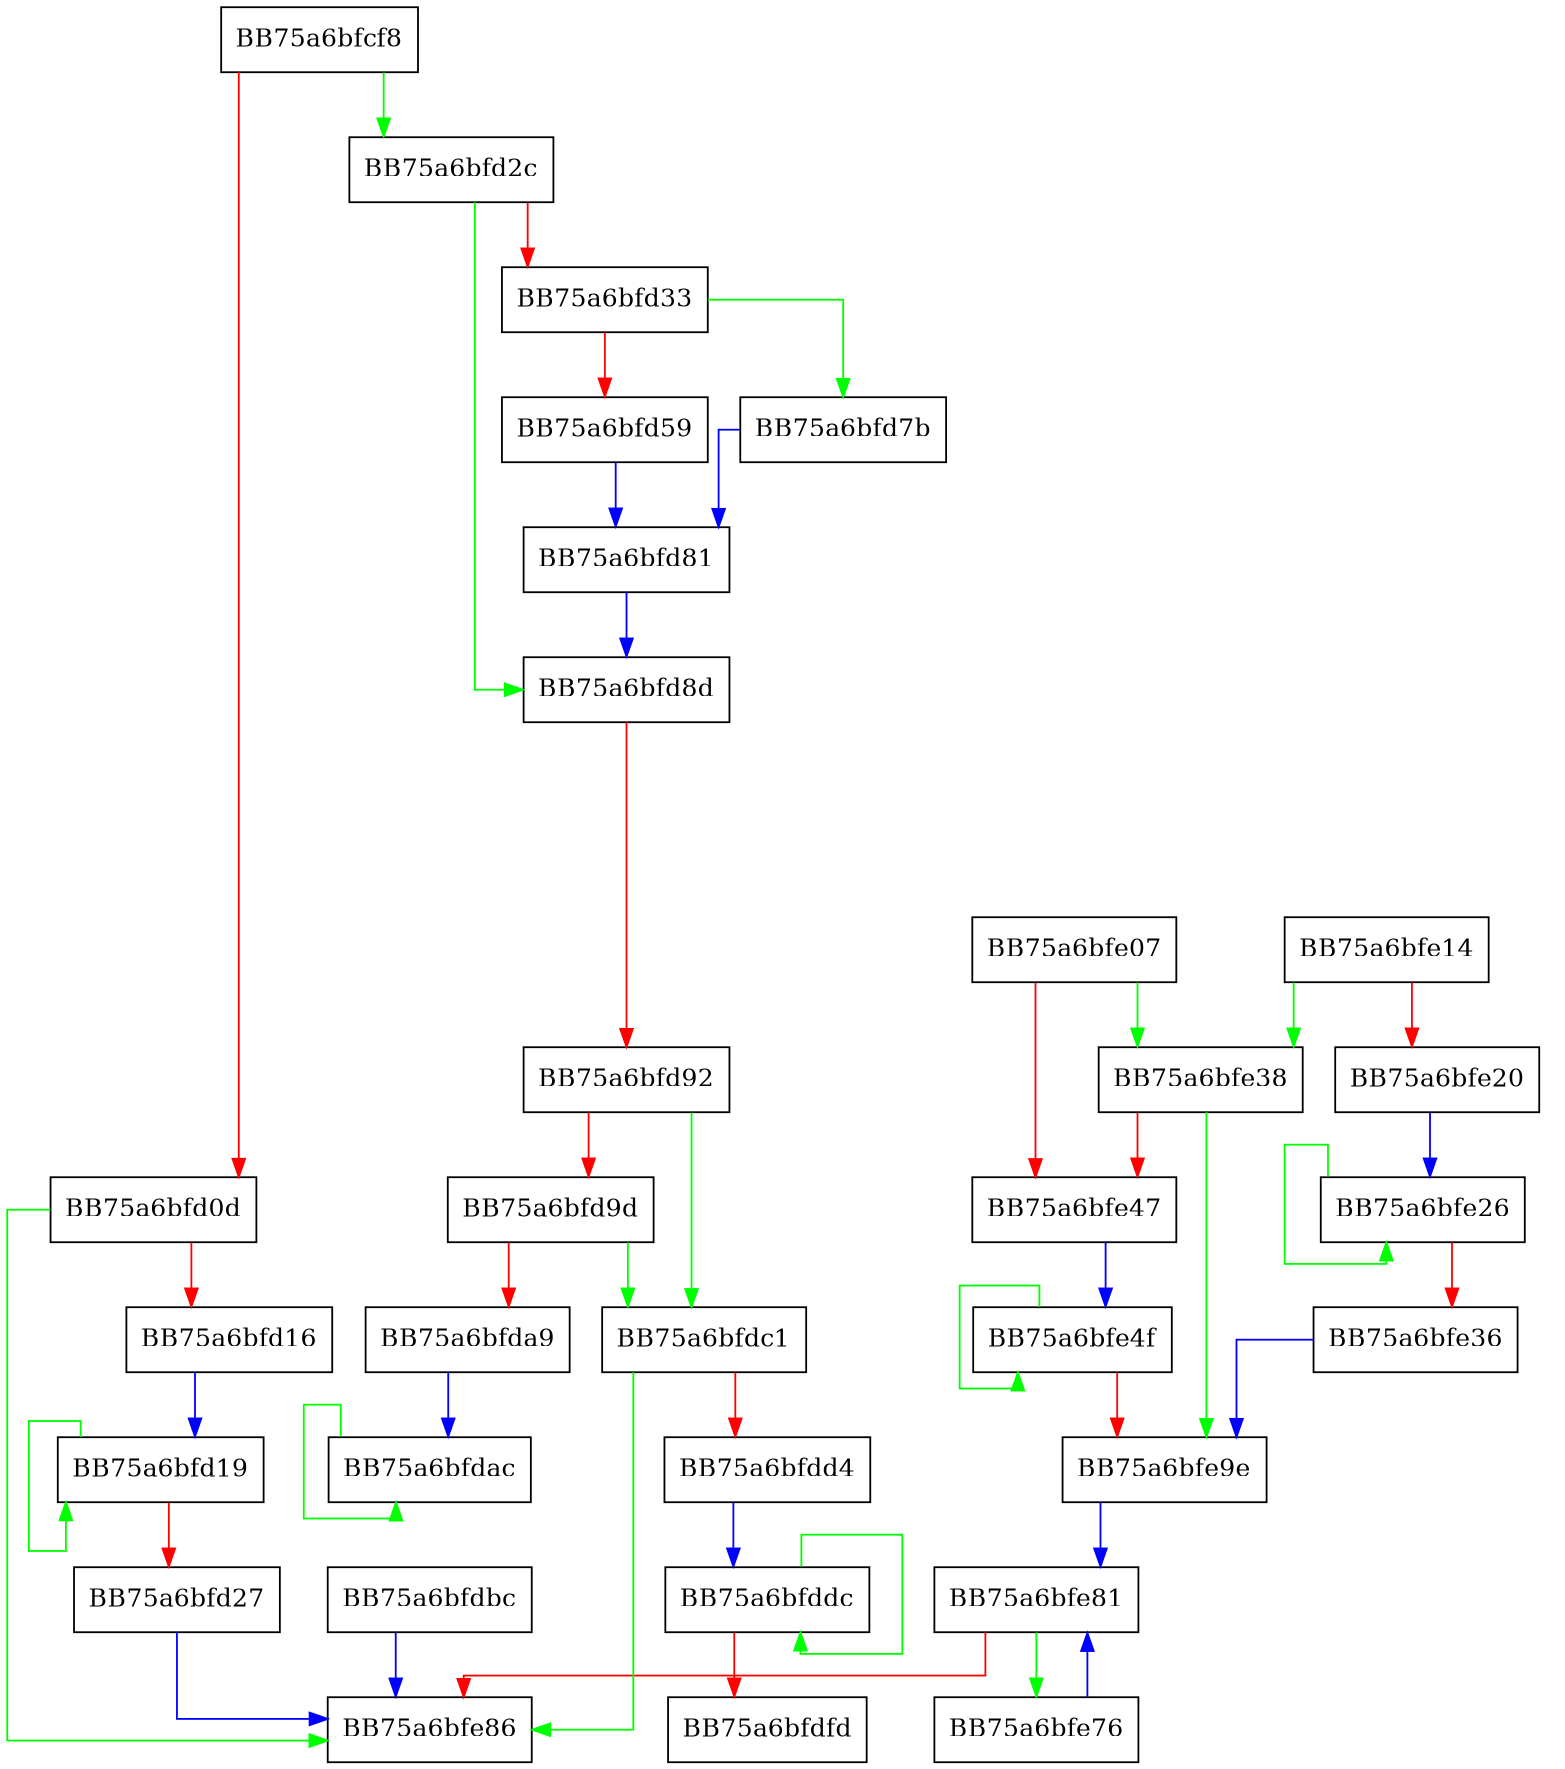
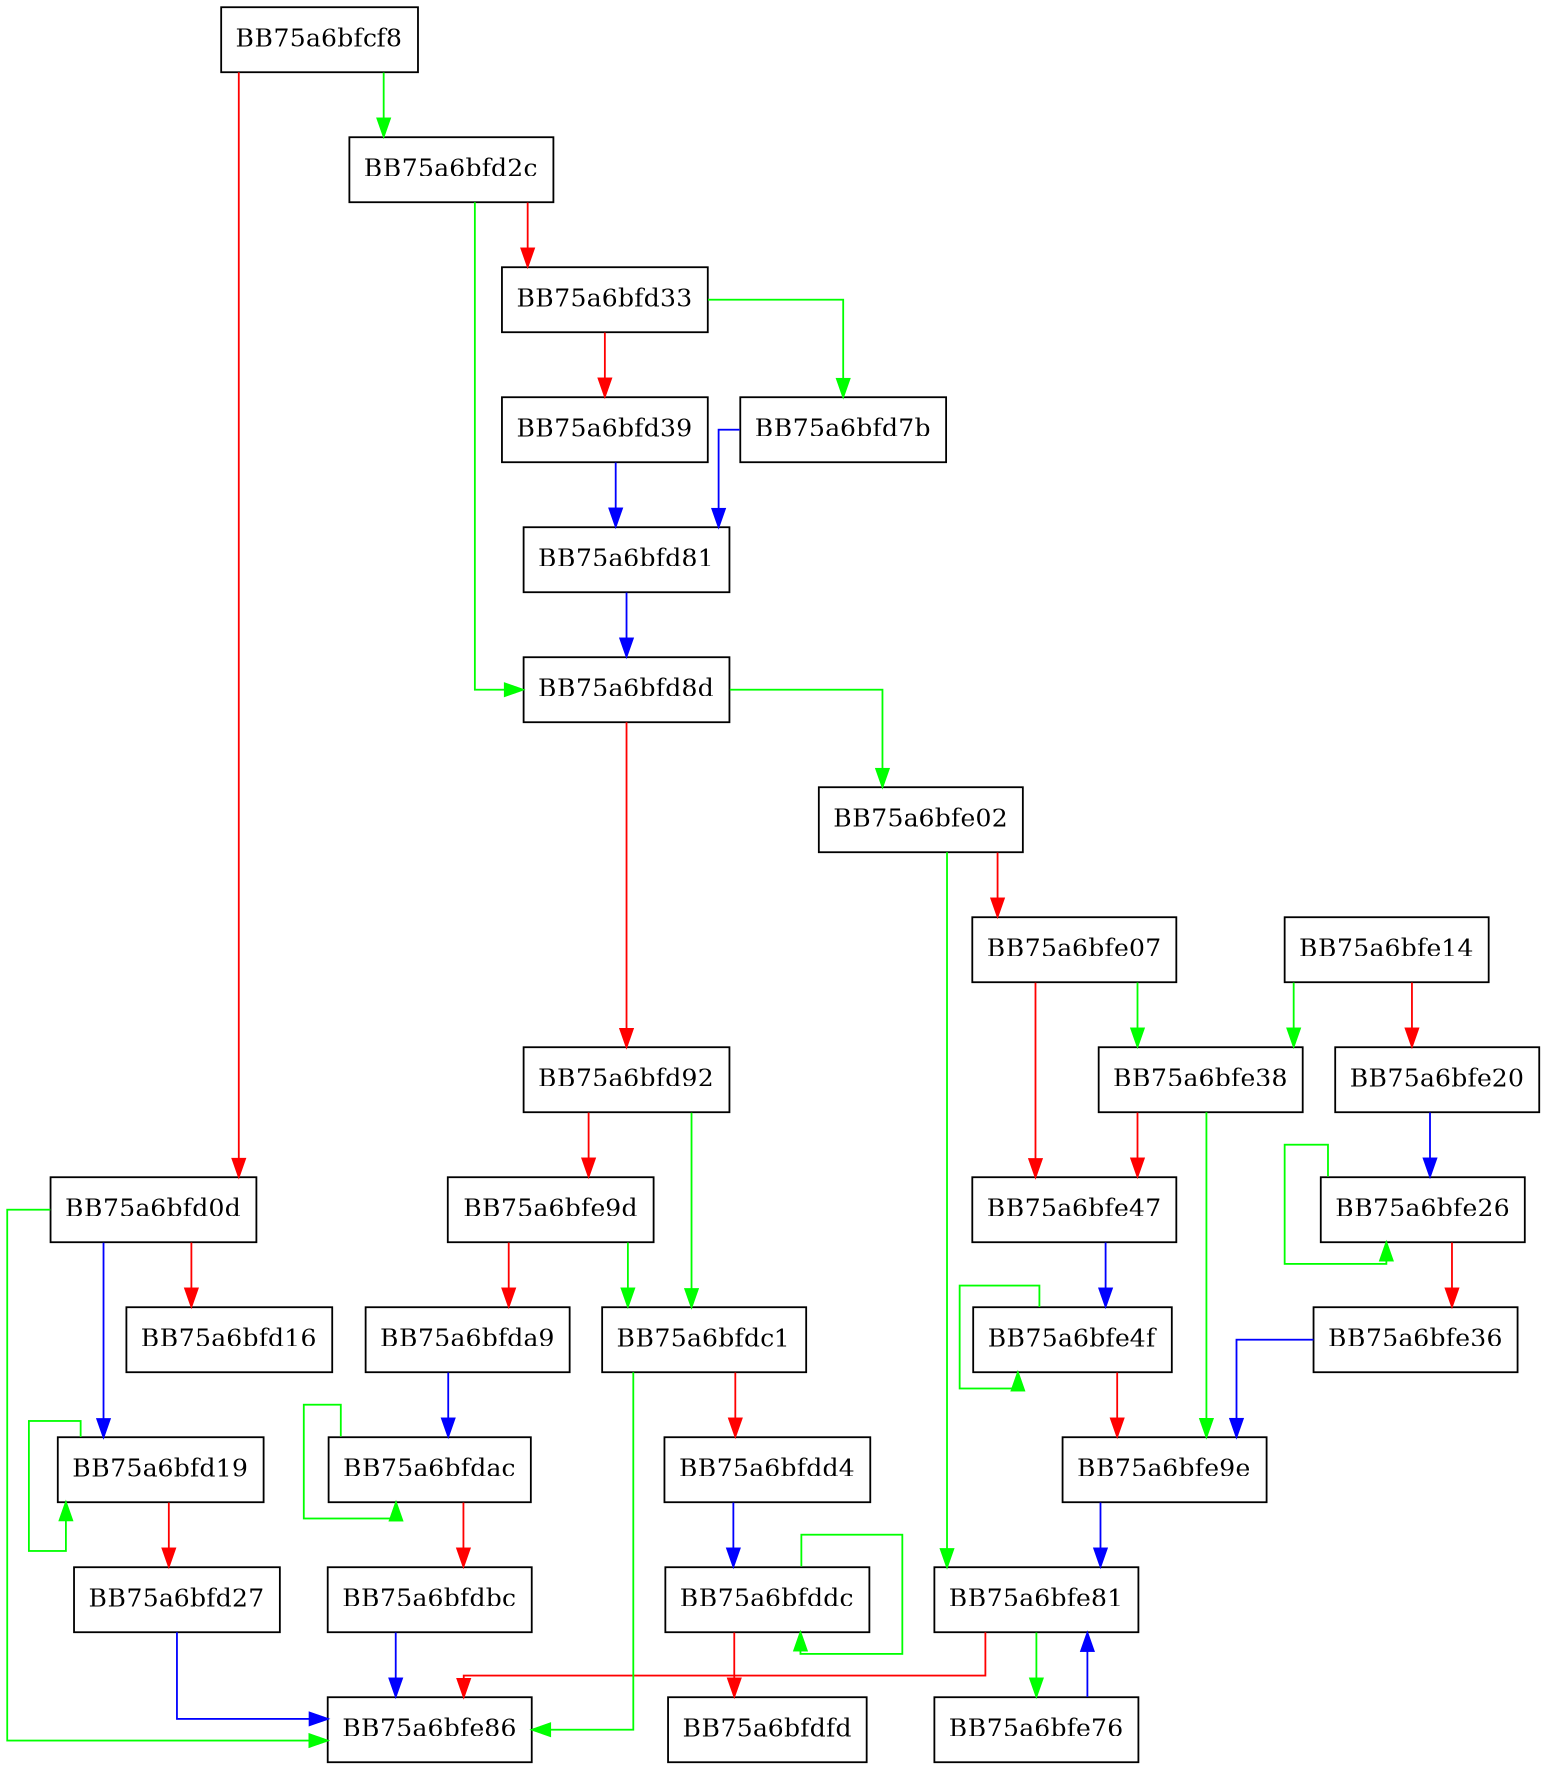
(605, 430) -> (605, 430)
none -> (921, 820)
(551, 1210) -> (551, 1210)
(195, 1395) -> (104, 1331)
none -> (463, 1525)
